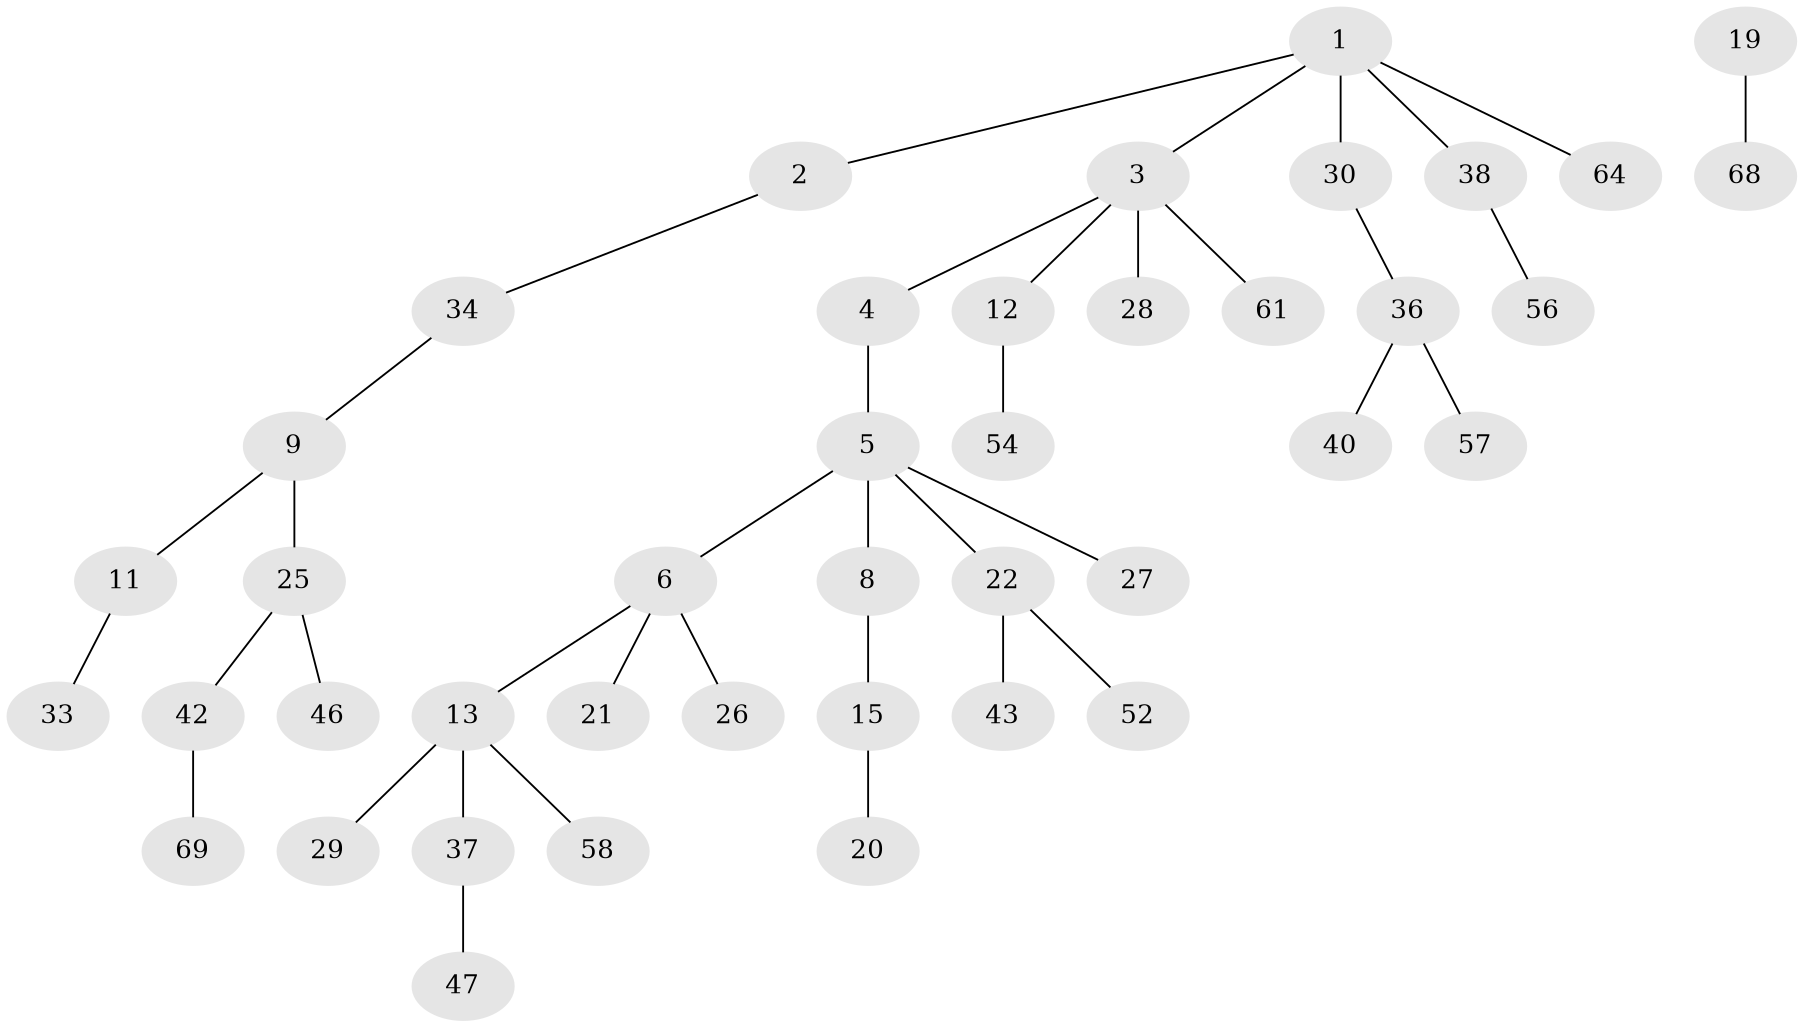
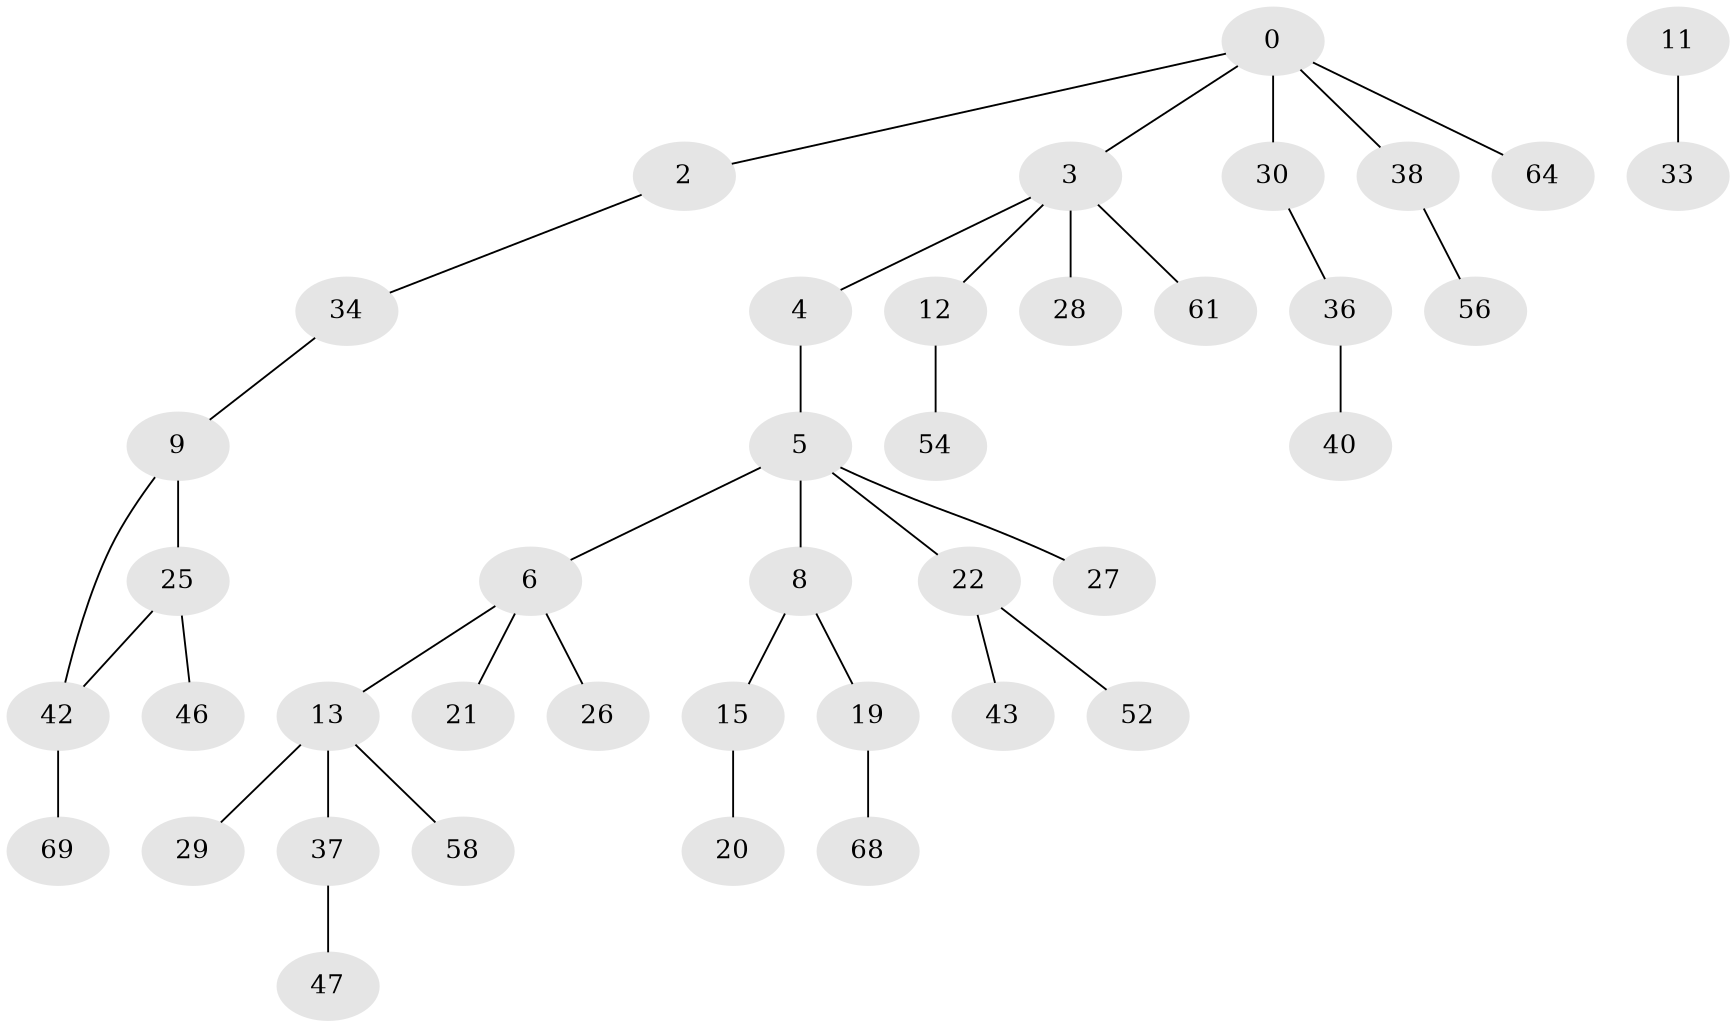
(1341, 41) -> (1273, 41)
(1476, 446) -> none
(210, 514) -> (99, 575)
none -> (834, 649)
